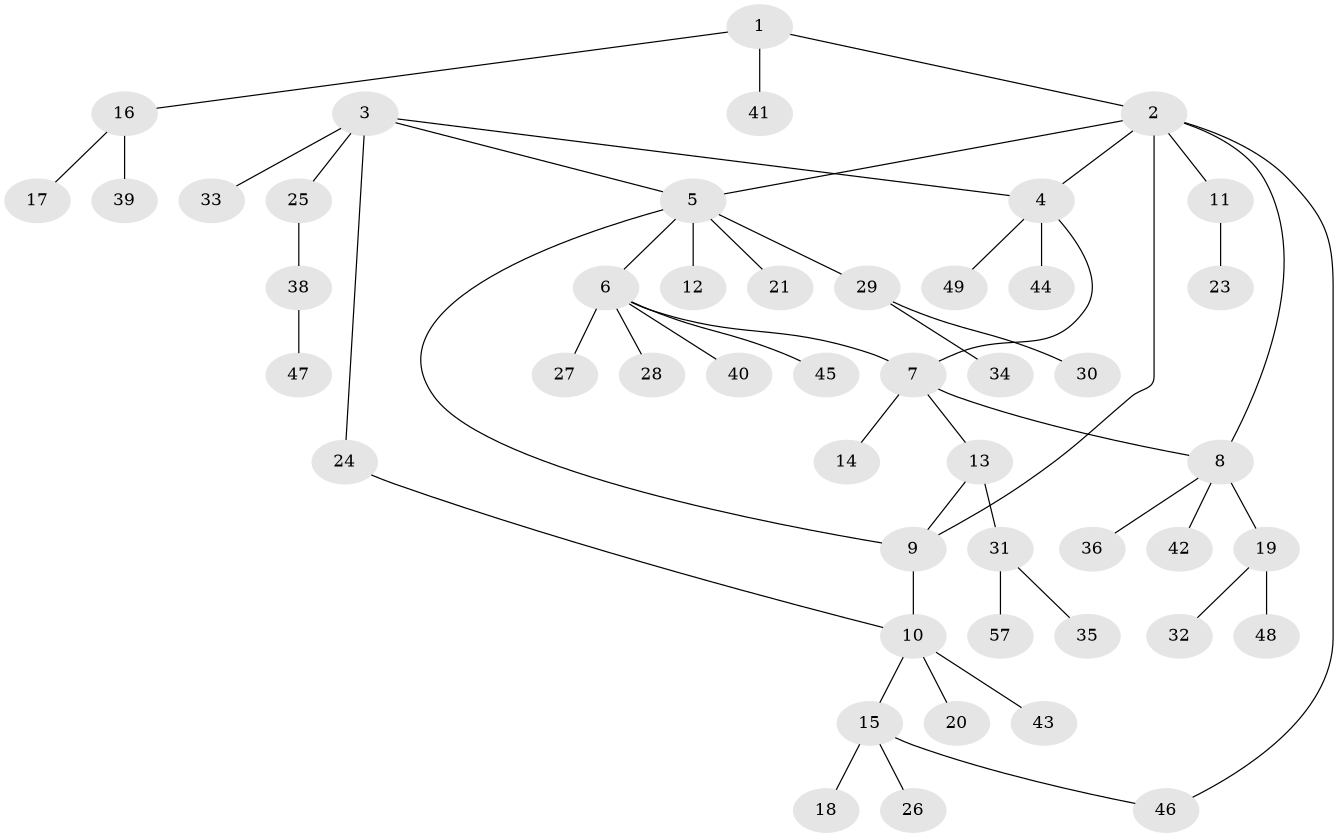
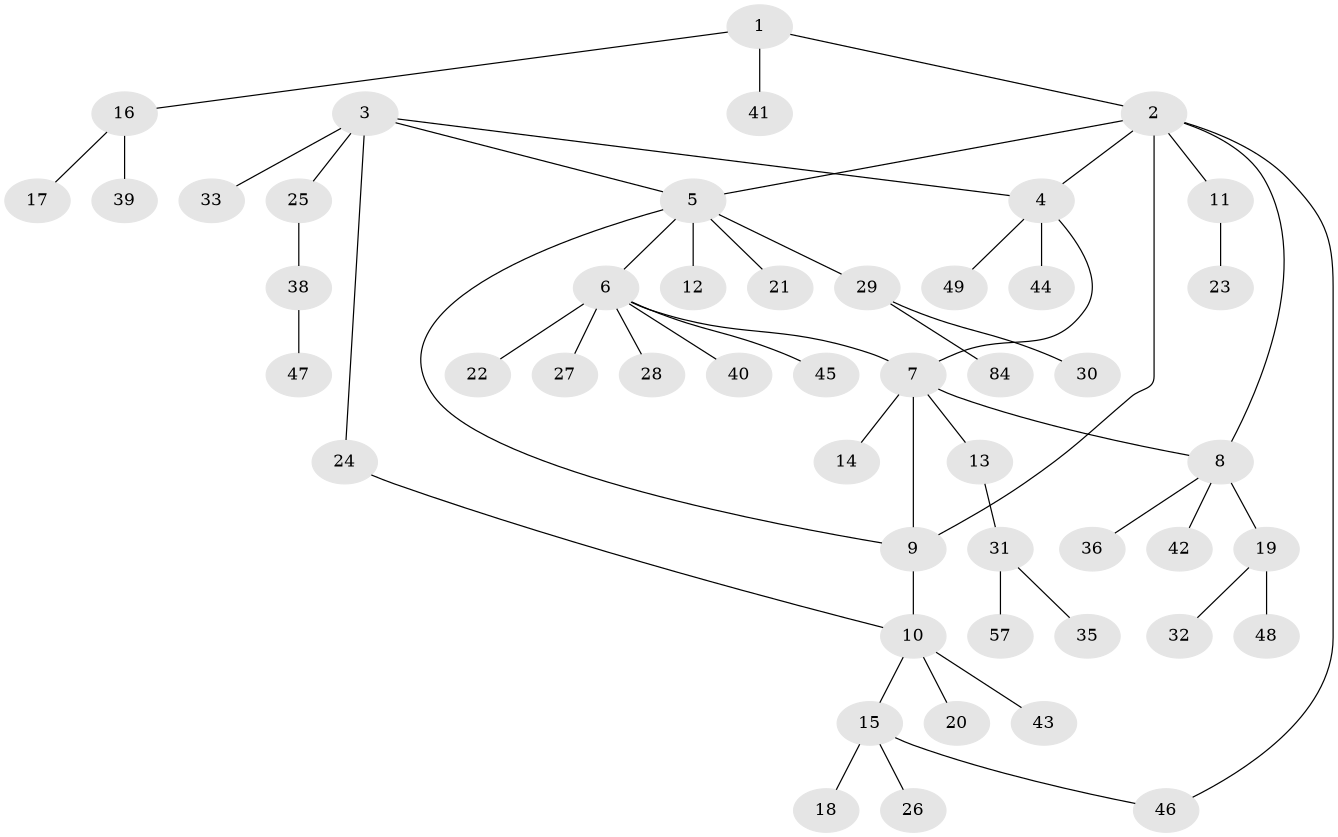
none -> (478, 375)
(1000, 375) -> (1000, 375)
(947, 506) -> (913, 462)
